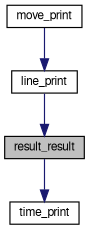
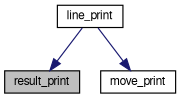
(44, 43) -> (111, 44)
(44, 148) -> (42, 82)
(44, 213) -> none
